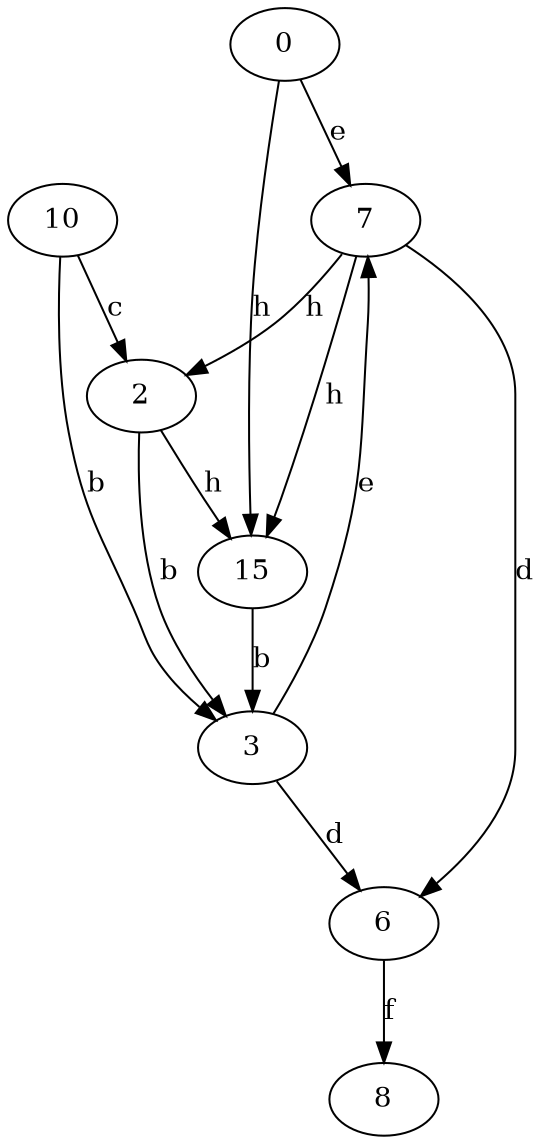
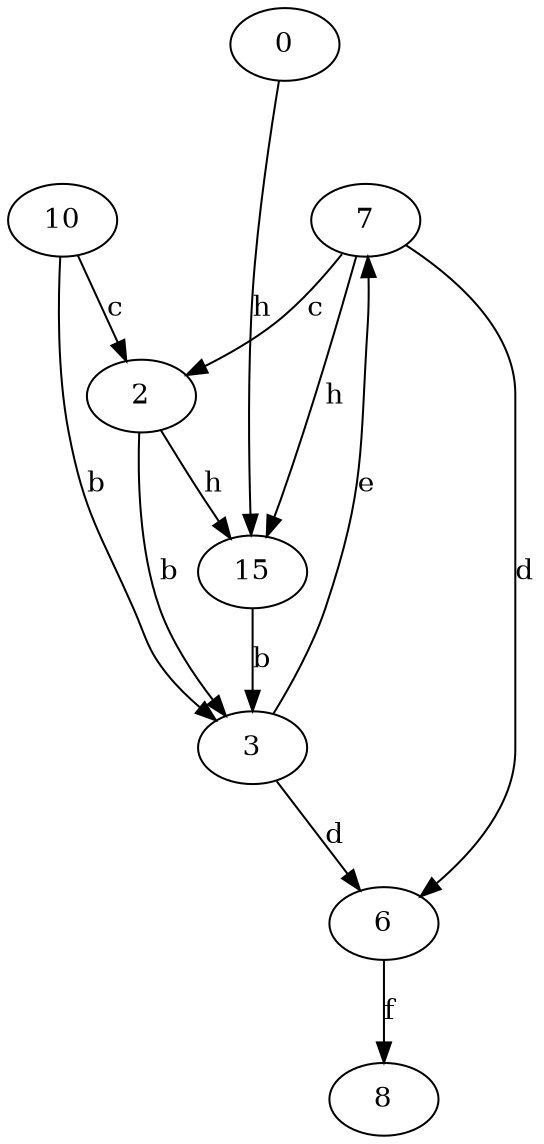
(321, 123) -> none
(315, 308) -> (315, 308)
